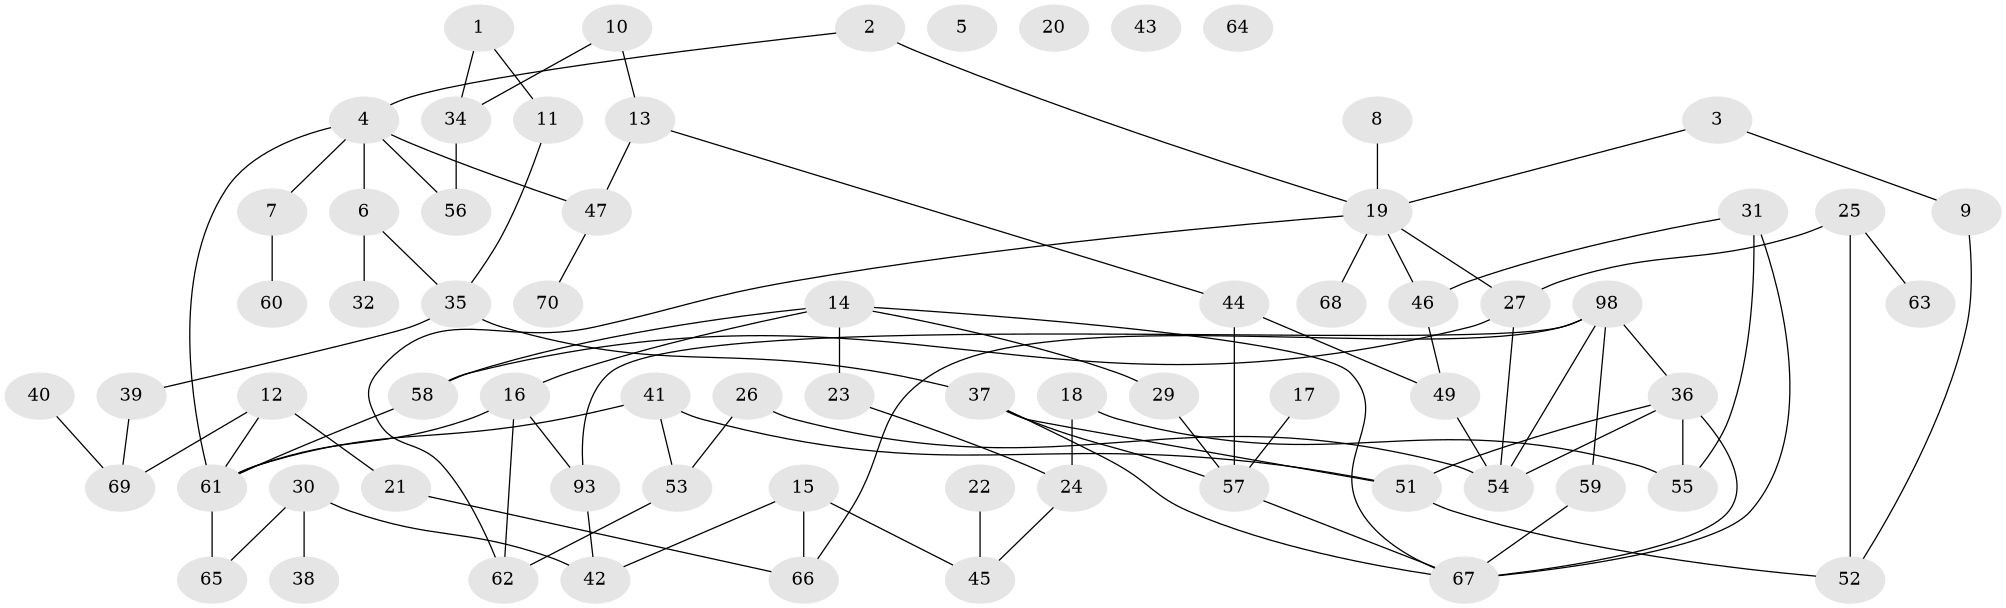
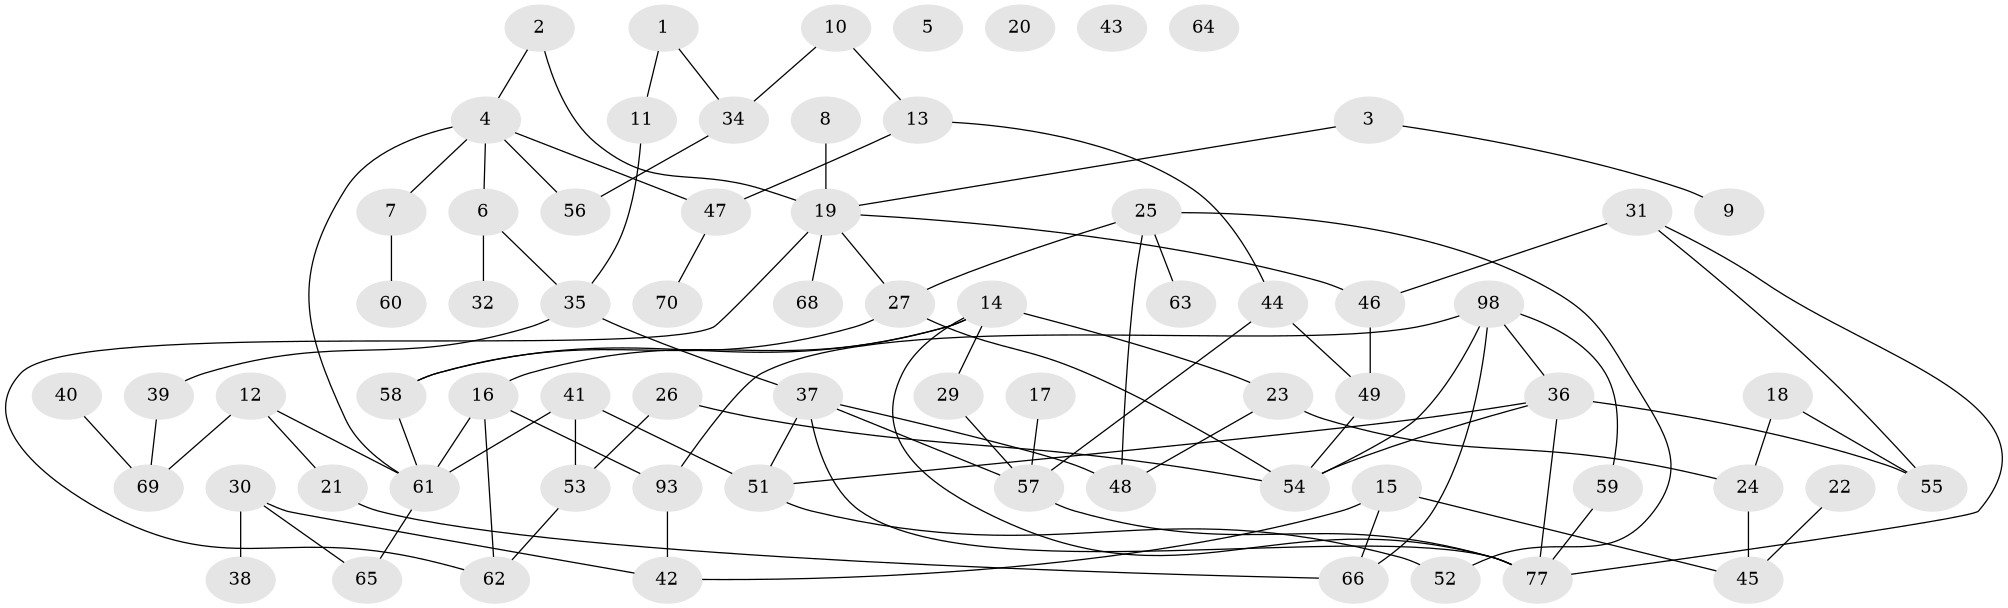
(1942, 404) -> none
none -> (1121, 488)
(1464, 580) -> (1538, 580)
